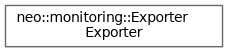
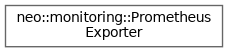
(114, 26) -> (114, 26)
